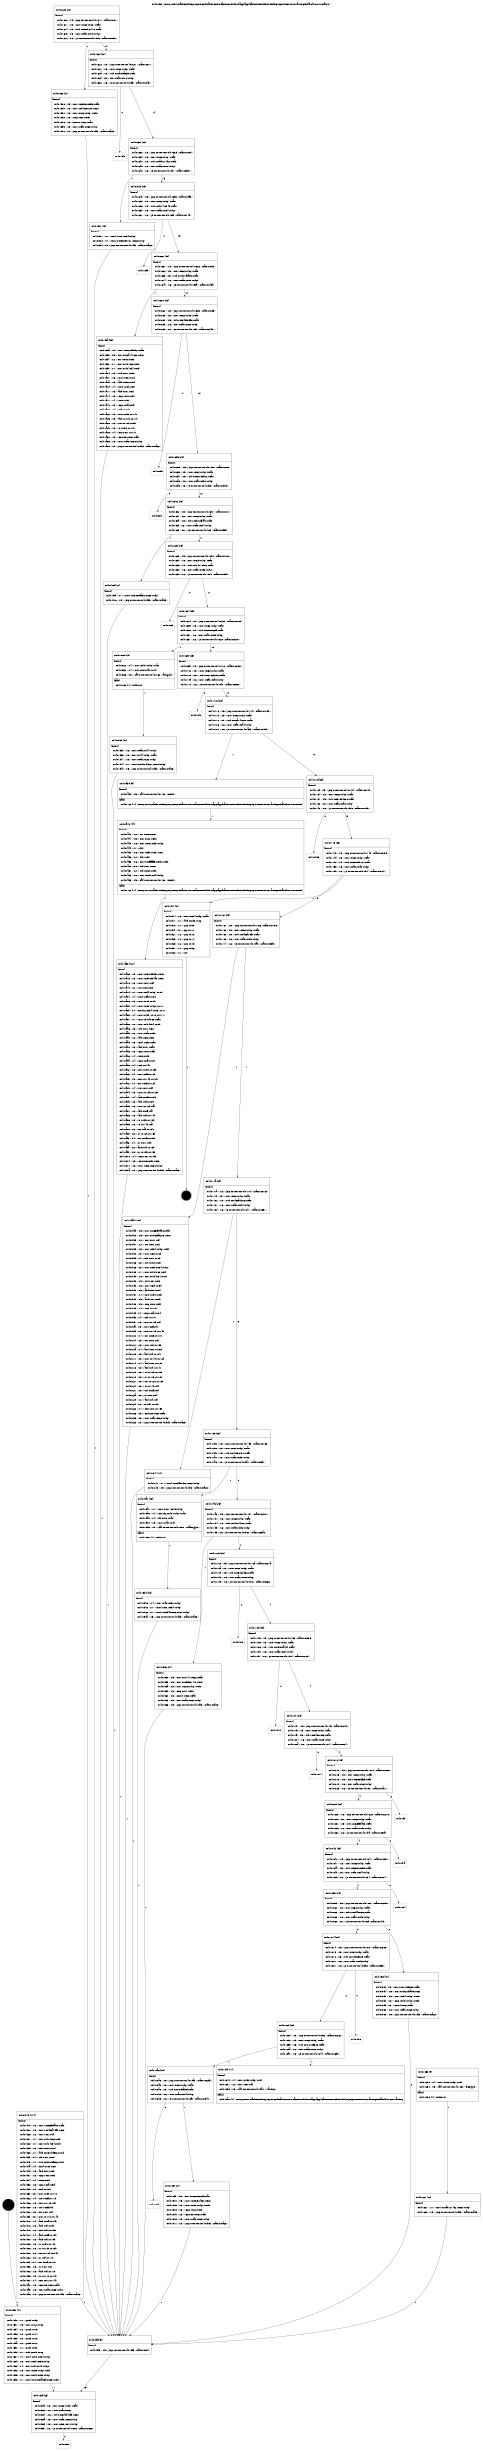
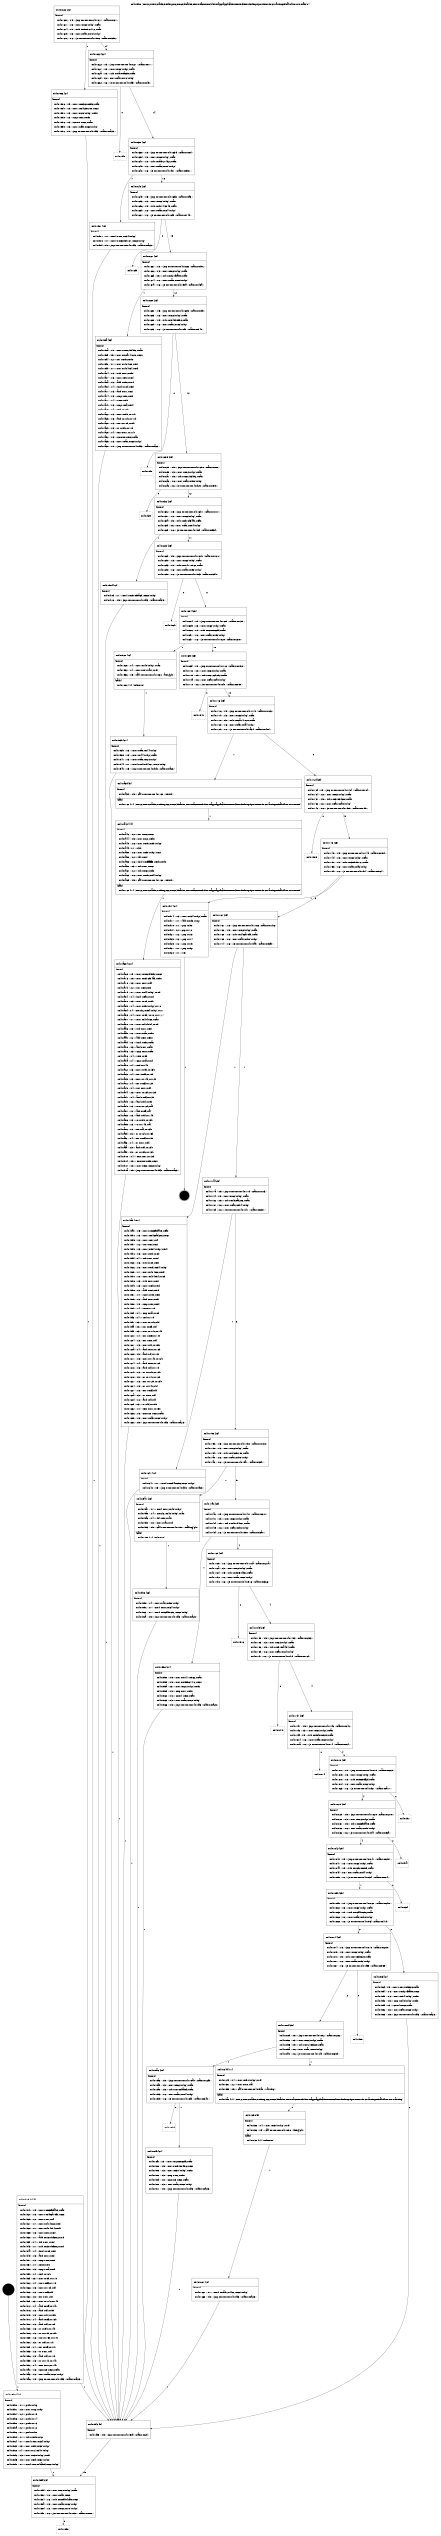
none -> (292, 2107)
